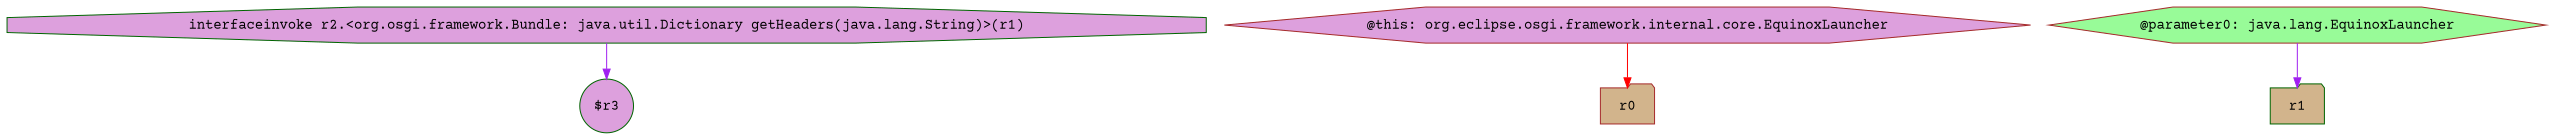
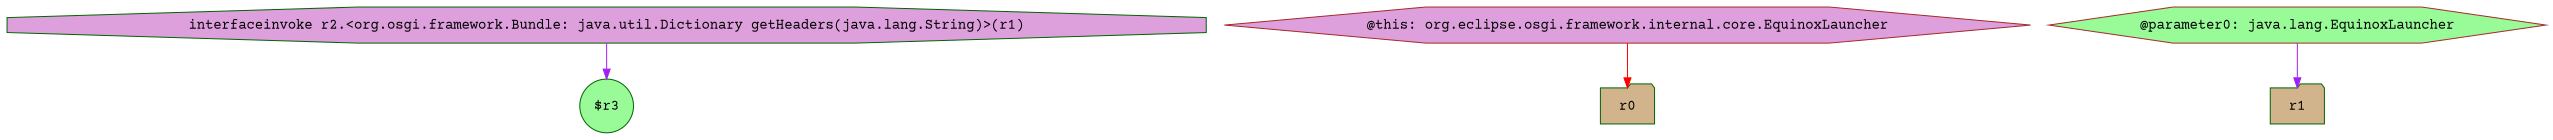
(607, 106) -> (607, 106)
(1628, 106) -> (1628, 106)
